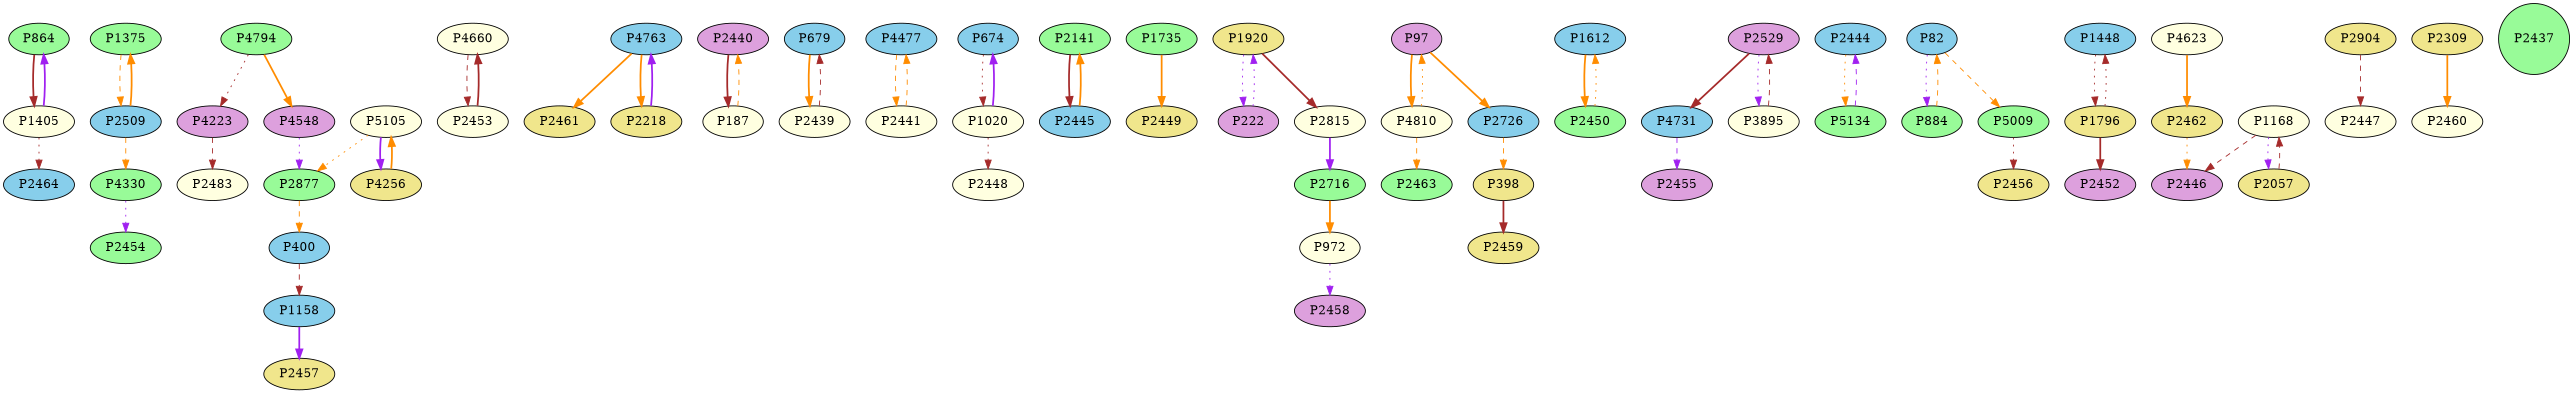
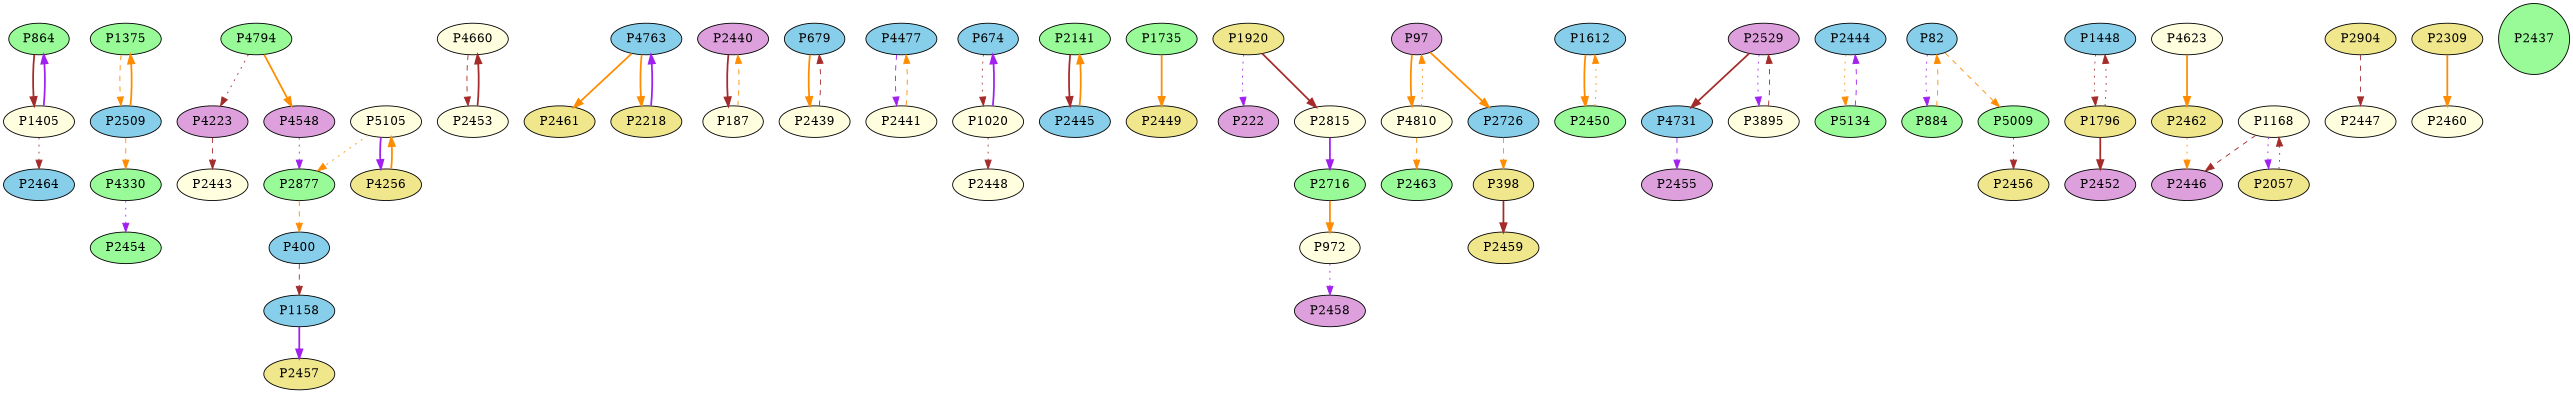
(895, 76) -> (895, 76)
(1254, 85) -> none
(2280, 157) -> (2280, 157)
(213, 185) -> (213, 185)
